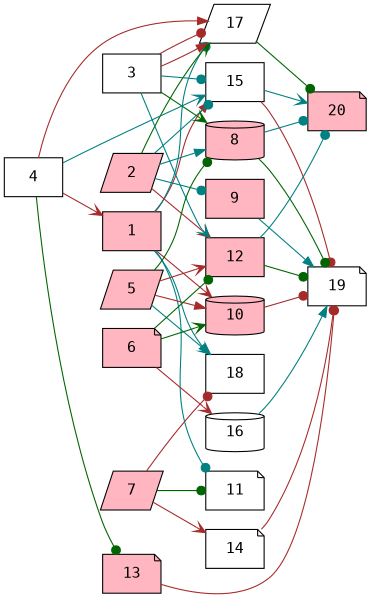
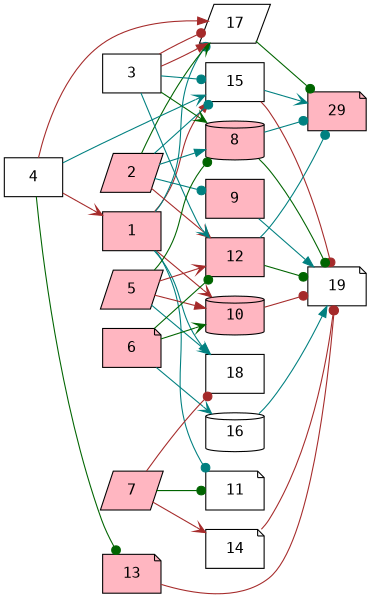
(337, 111) -> (337, 111)
(173, 381) -> (173, 381)
